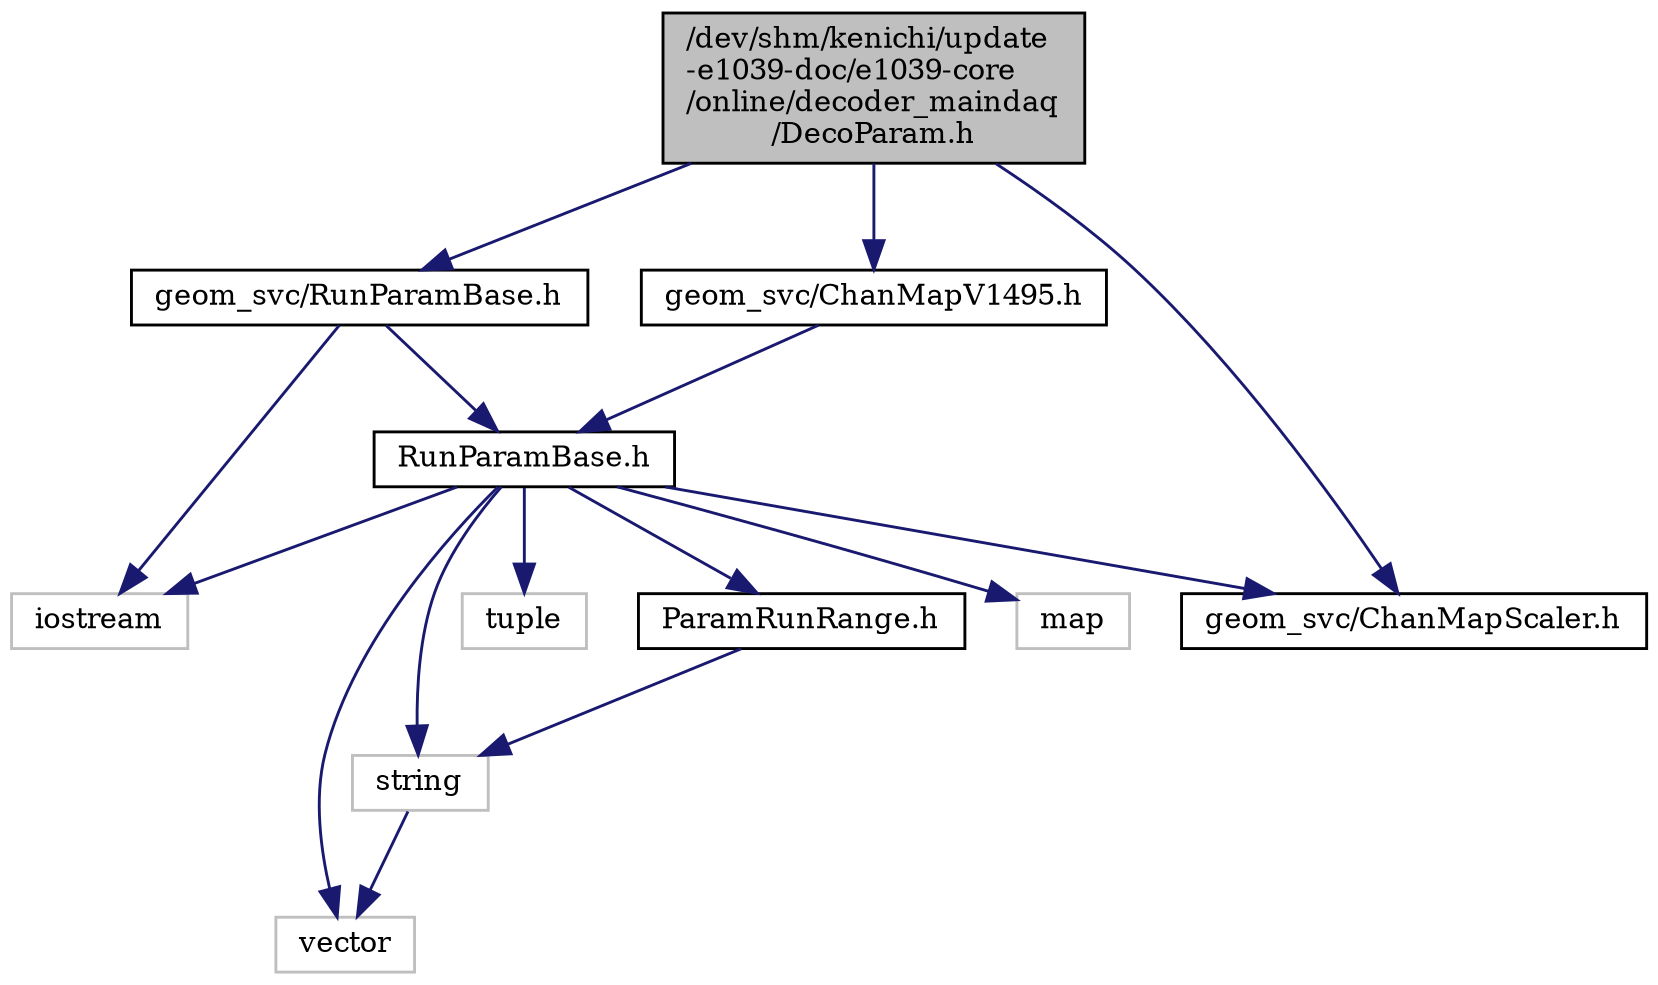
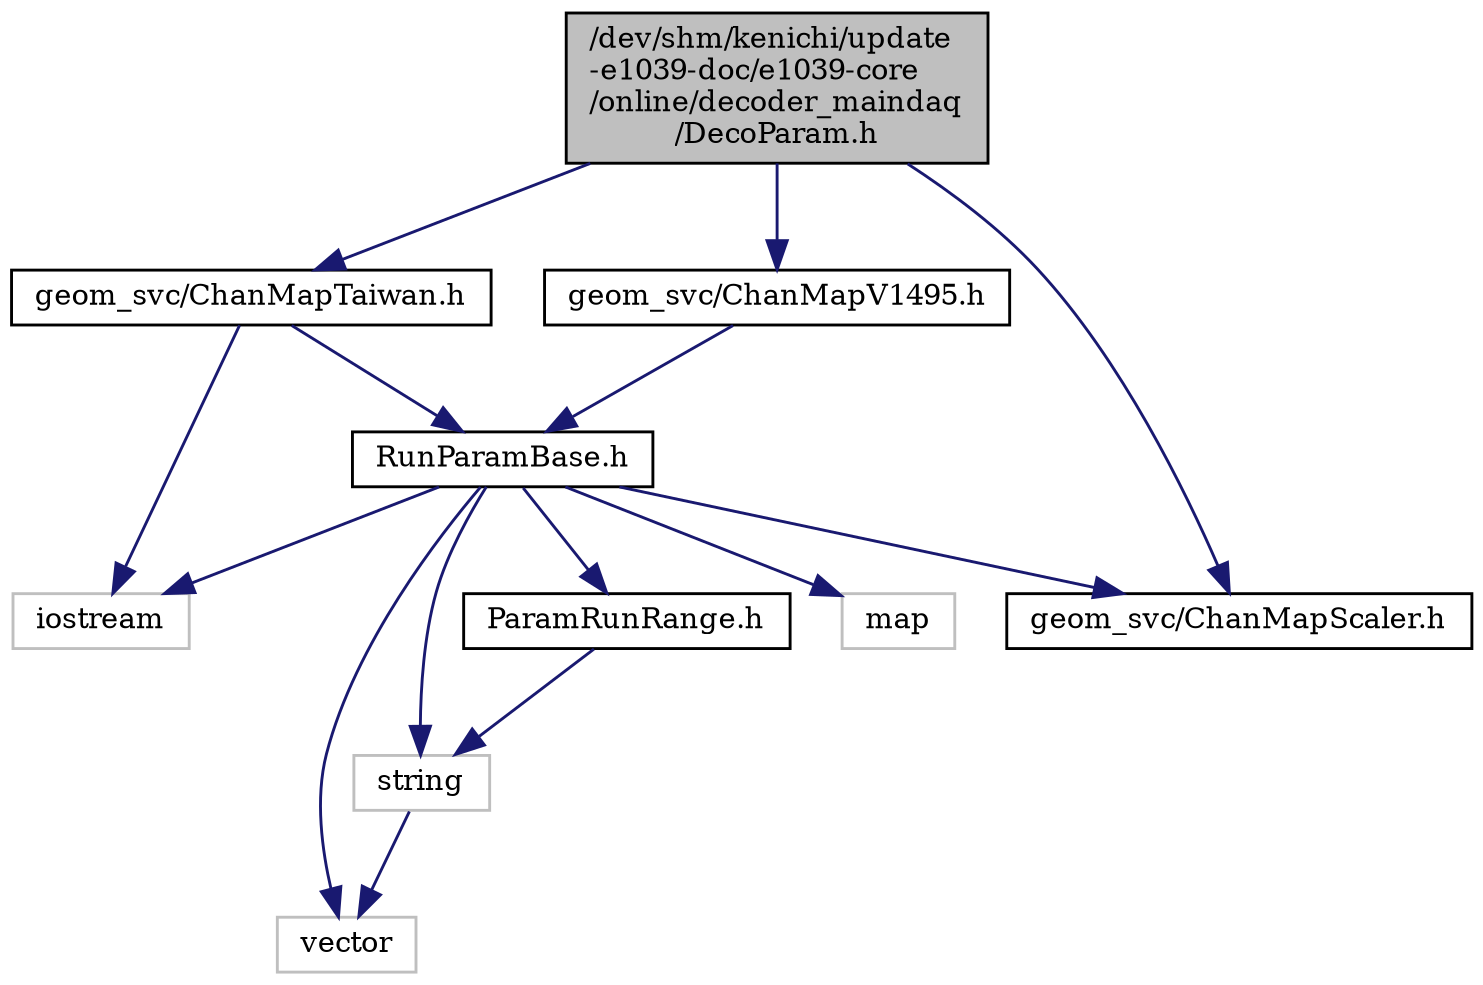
(360, 298) -> (251, 298)
(524, 621) -> none
